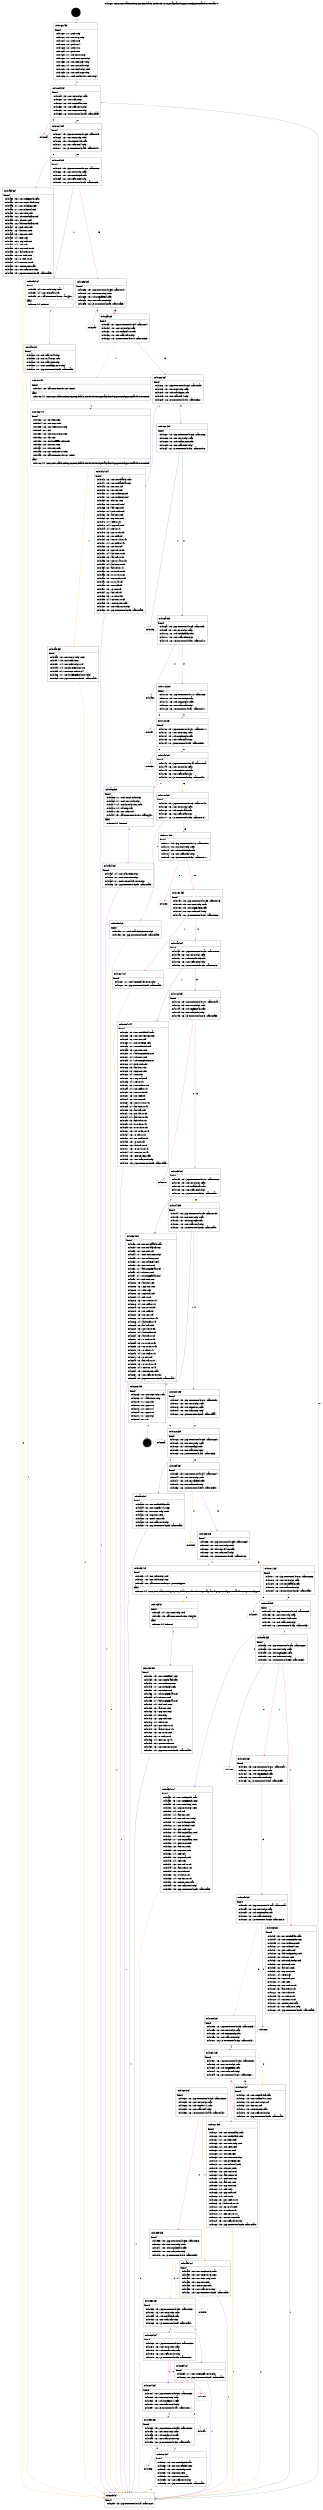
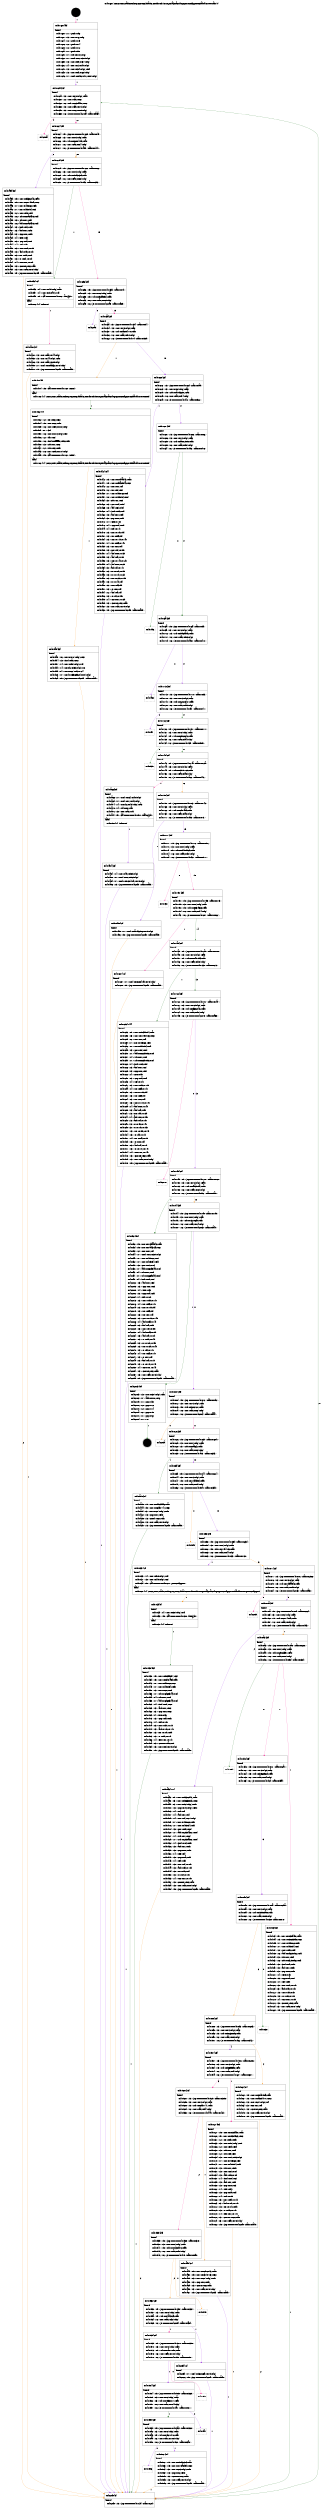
(243, 2081) -> (216, 2083)
